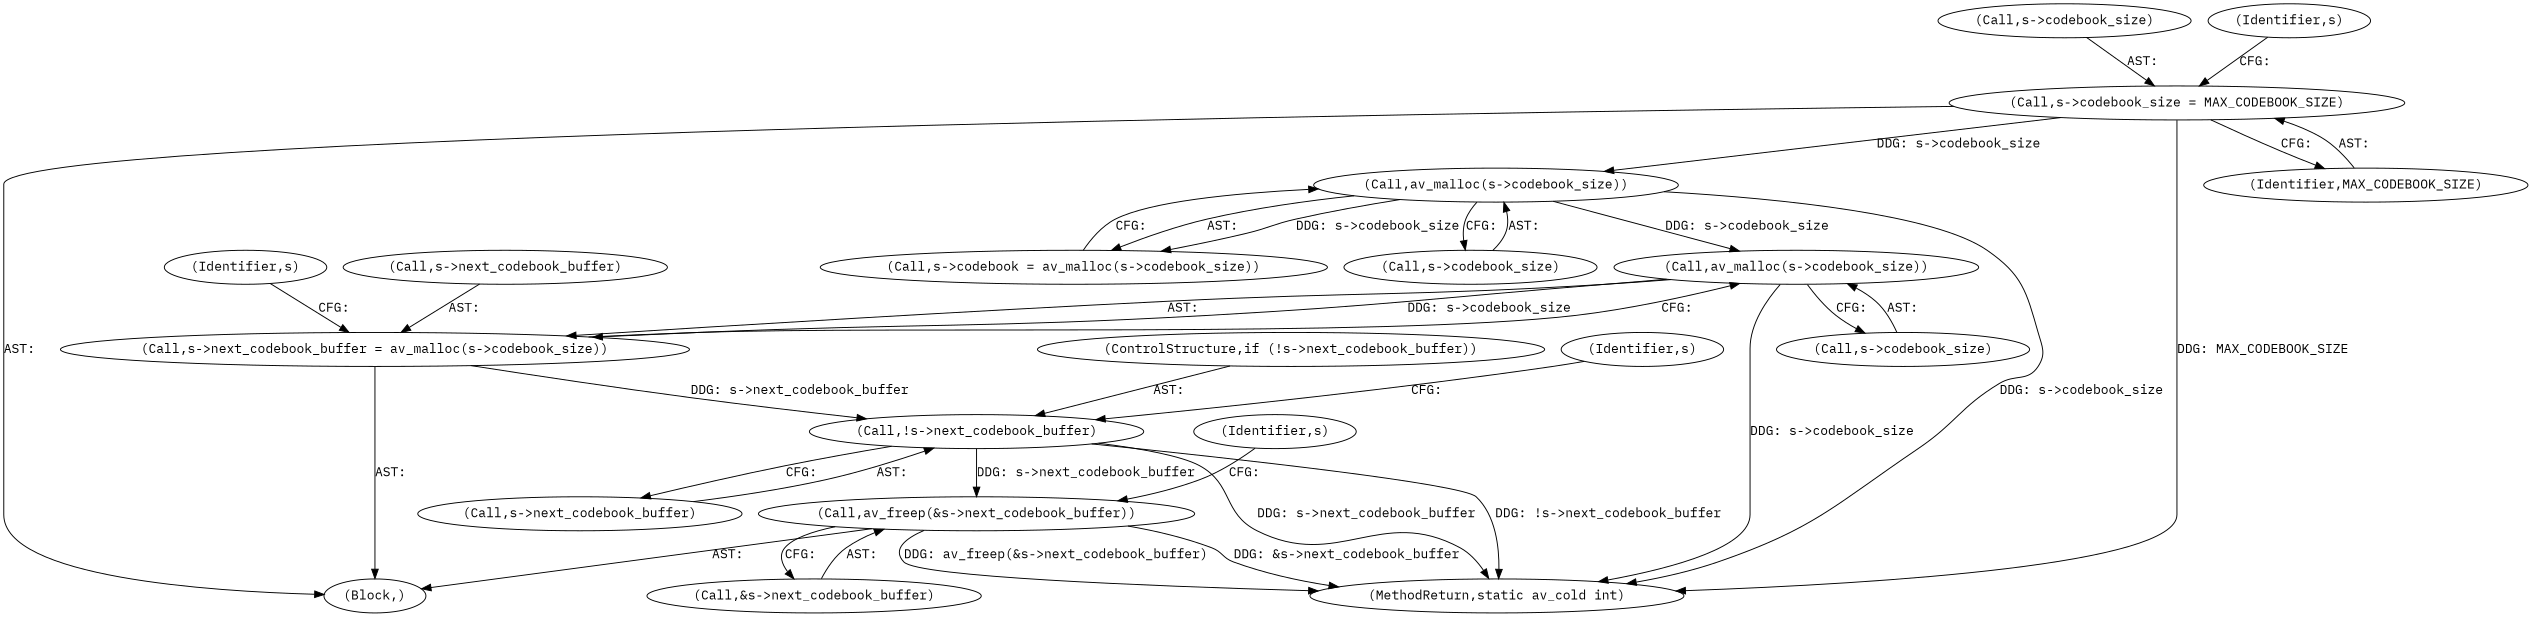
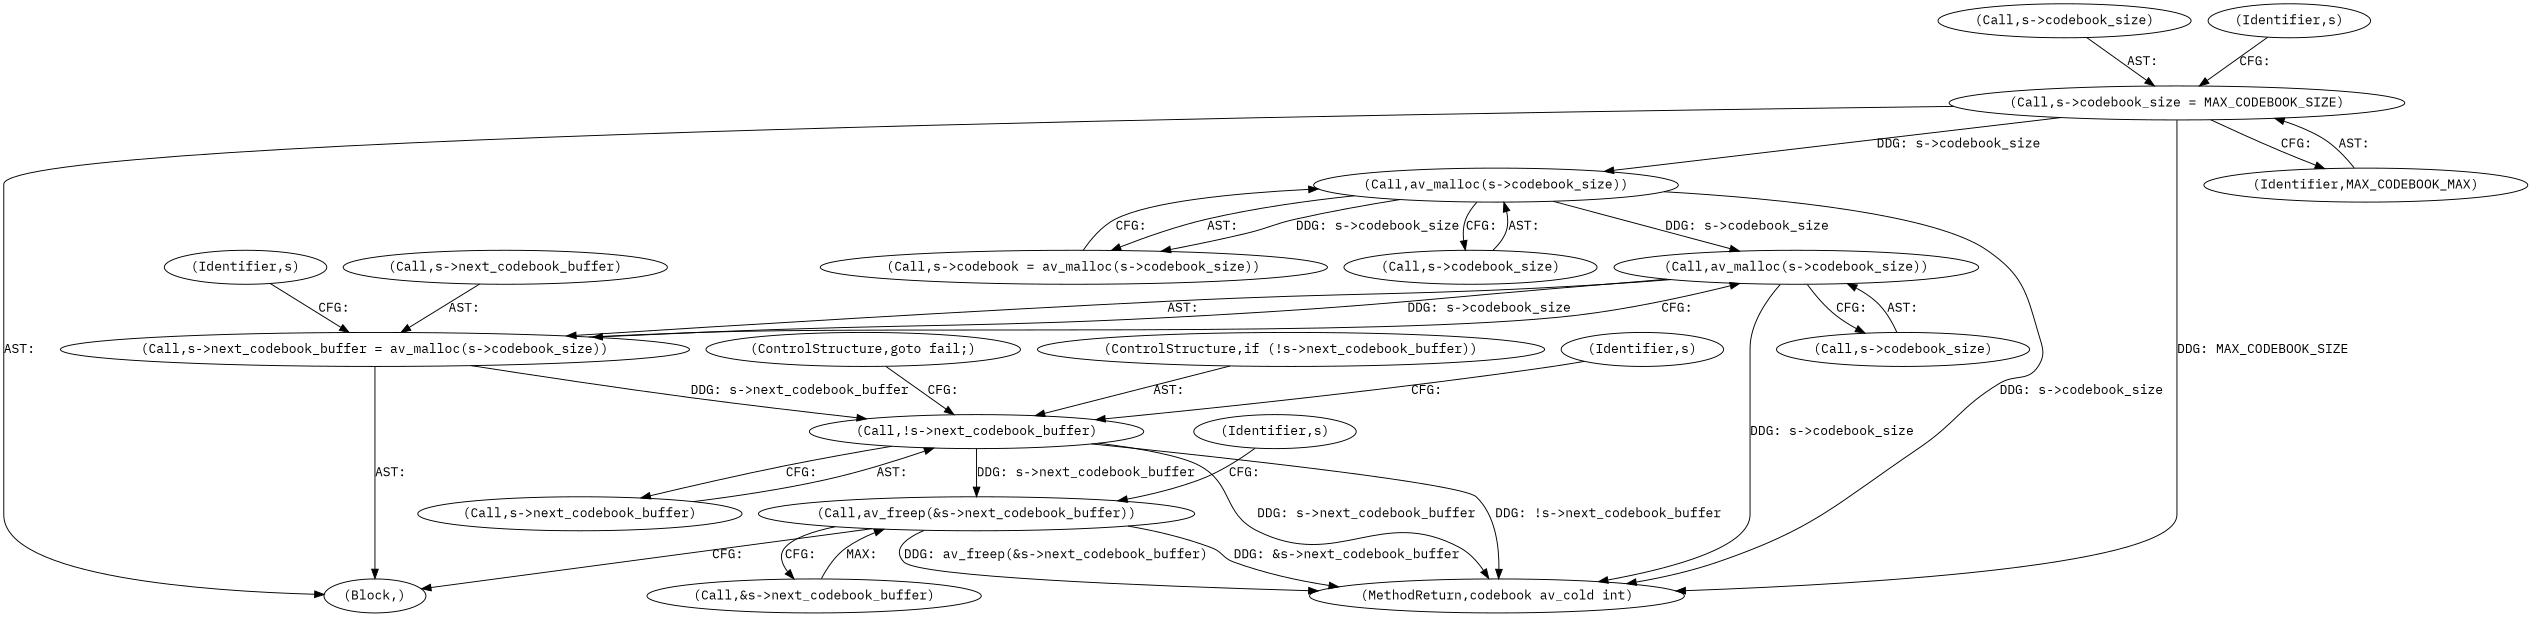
(2366, 185) -> (2366, 185)
none -> (863, 349)
(732, 555) -> (732, 555)
(866, 555) -> (866, 555)
(1497, 596) -> (1497, 596)
